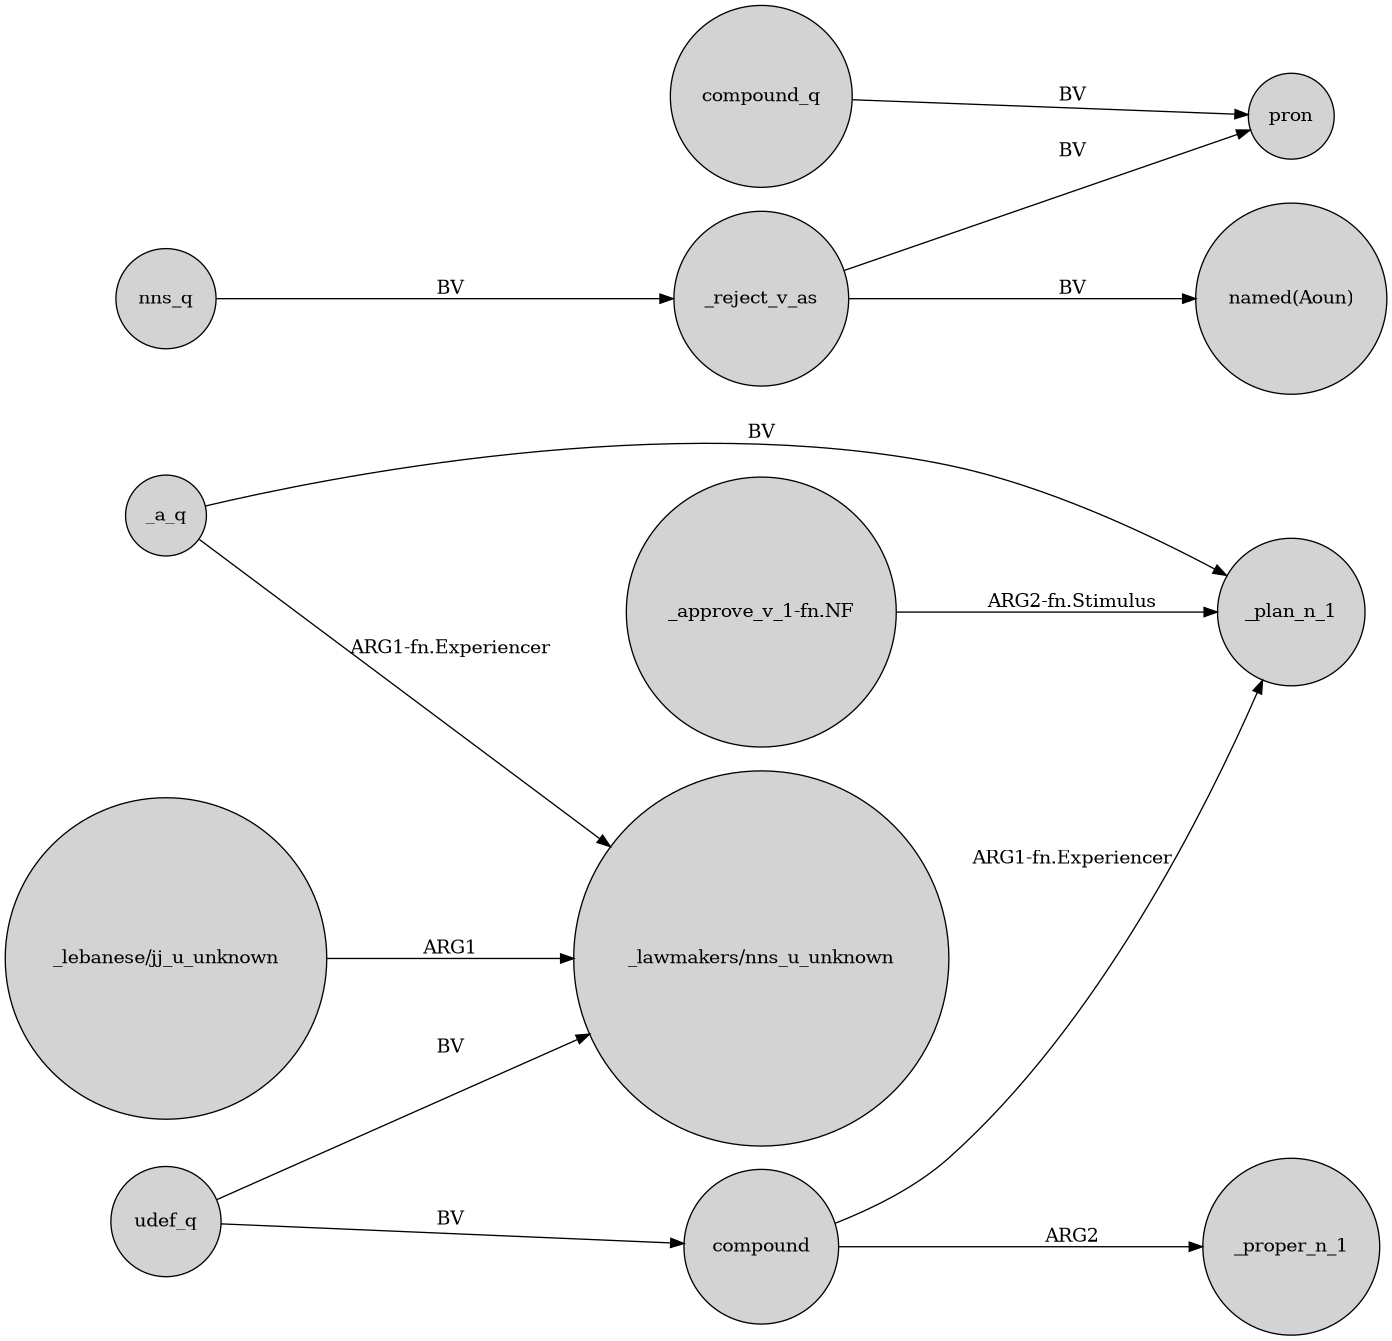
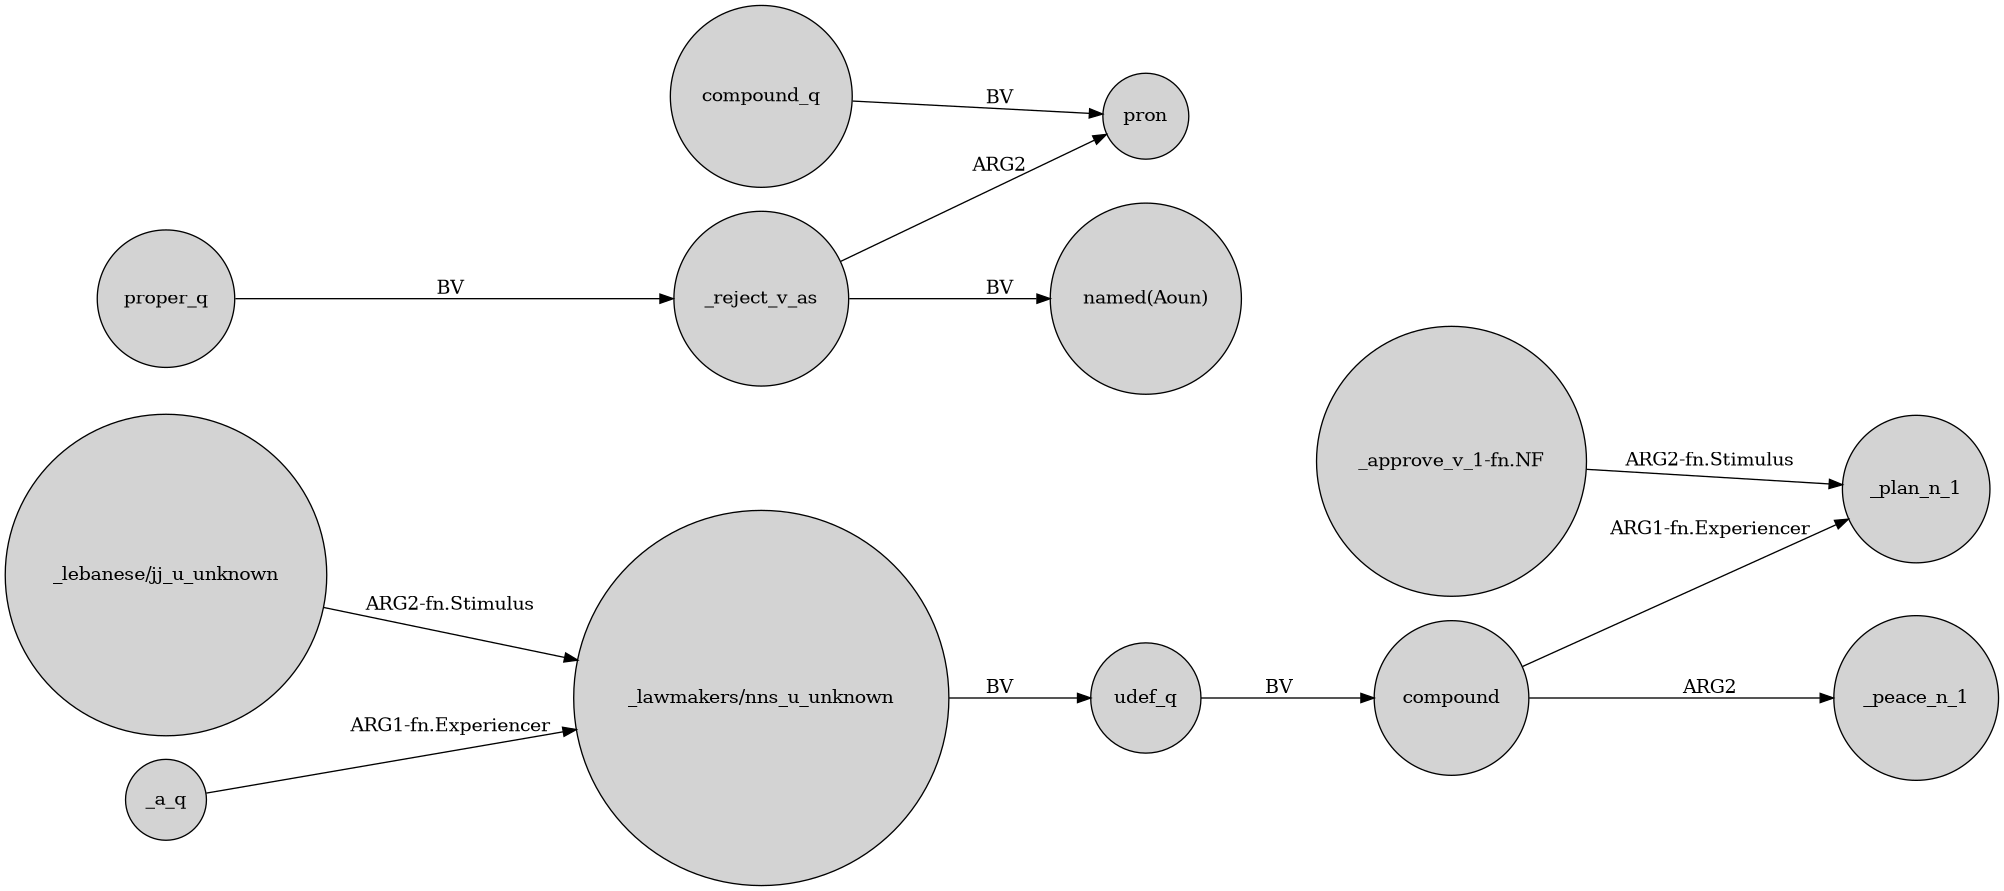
(1072, 151) -> (1000, 166)
(166, 299) -> (166, 299)
(719, 444) -> none
(450, 949) -> (450, 605)
(397, 1120) -> (1013, 698)
(1291, 1247) -> (1916, 698)
